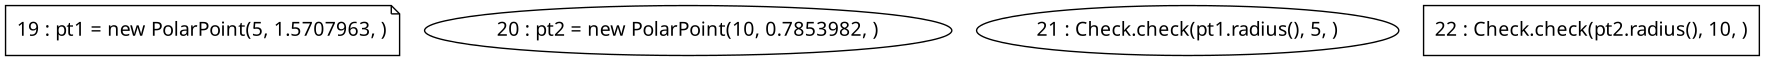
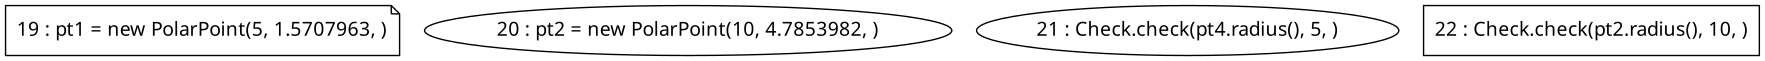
(688, 31) -> (688, 31)
(1188, 31) -> (1188, 31)
